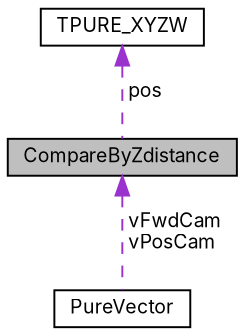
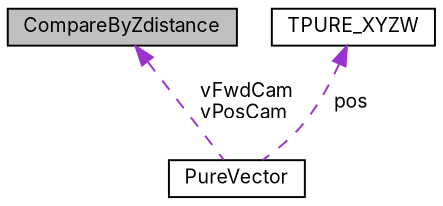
(122, 102) -> (308, 118)
